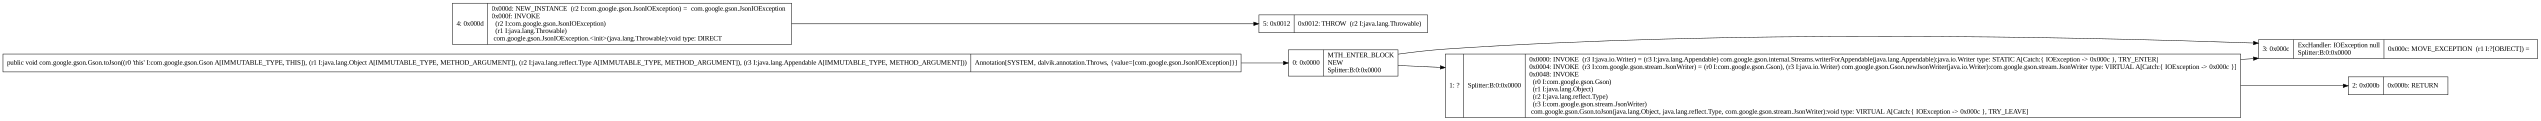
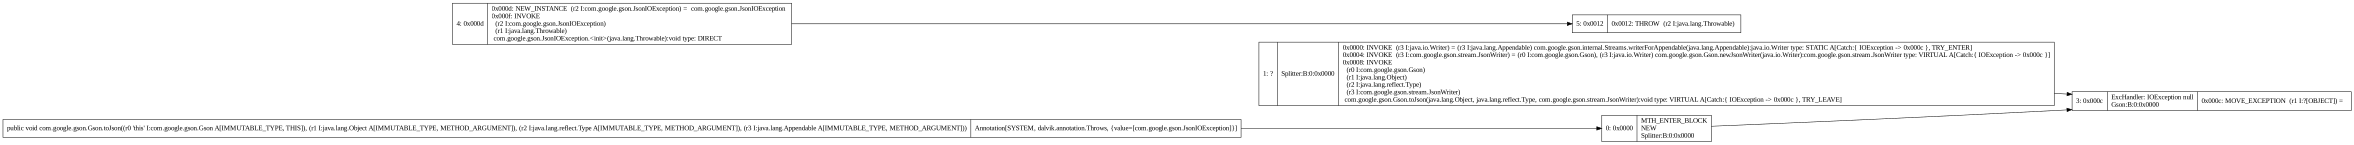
(2324, 53) -> (2135, 105)
(1419, 66) -> none
(1556, 74) -> (1369, 62)
(2398, 86) -> none
